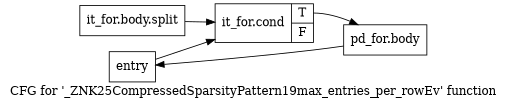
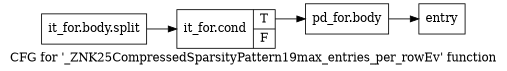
(181, 51) -> none
